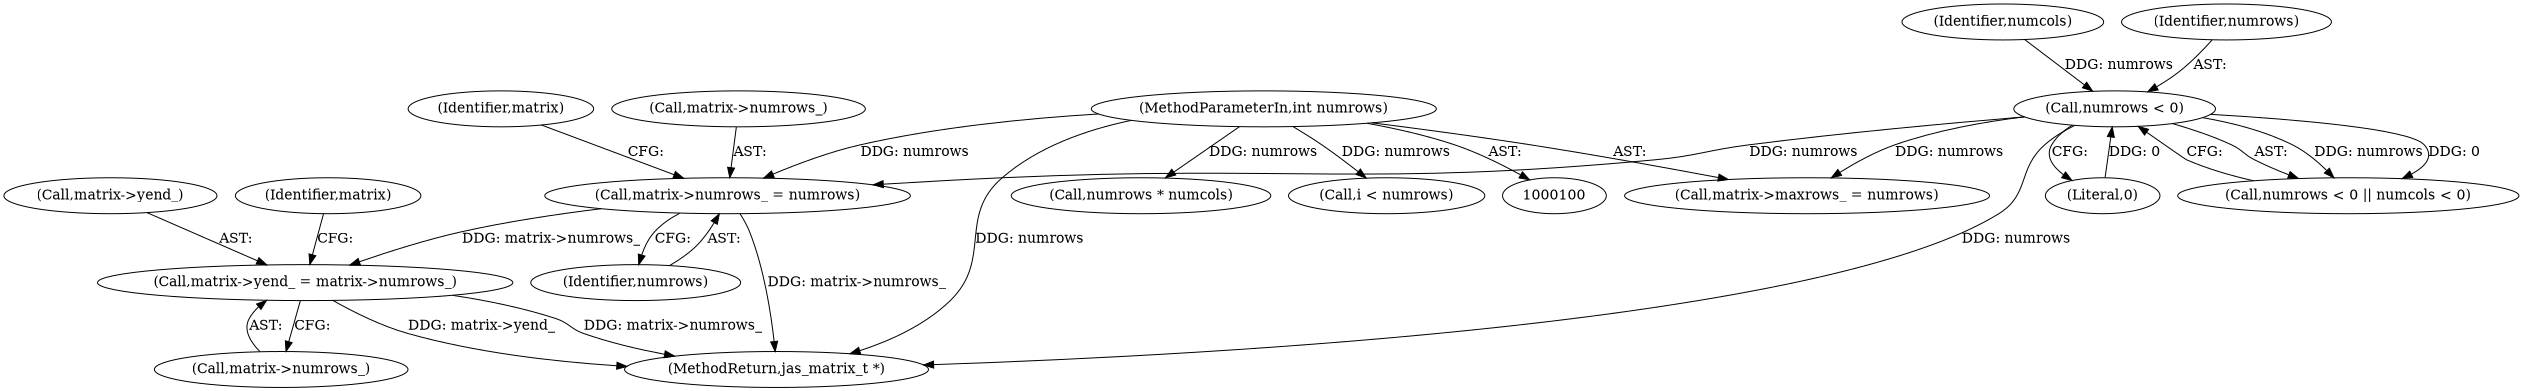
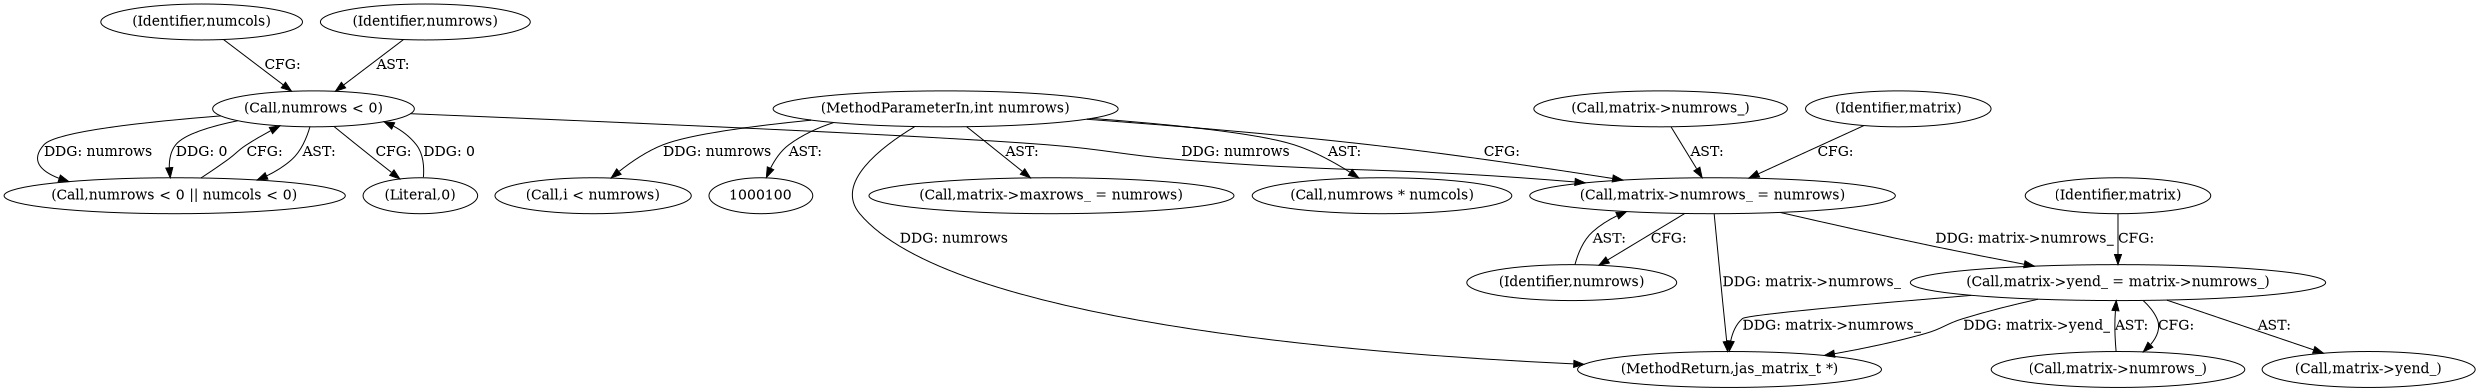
(2119, 65) -> (285, 65)
(1929, 135) -> none
(915, 152) -> (1504, 152)
(1263, 152) -> (1347, 152)
(202, 237) -> (2240, 325)
(1533, 323) -> none
